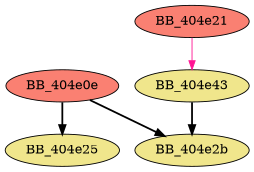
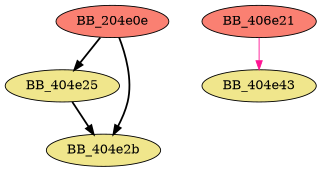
(192, 21) -> (259, 21)
(62, 86) -> (112, 21)
(192, 114) -> (80, 114)
